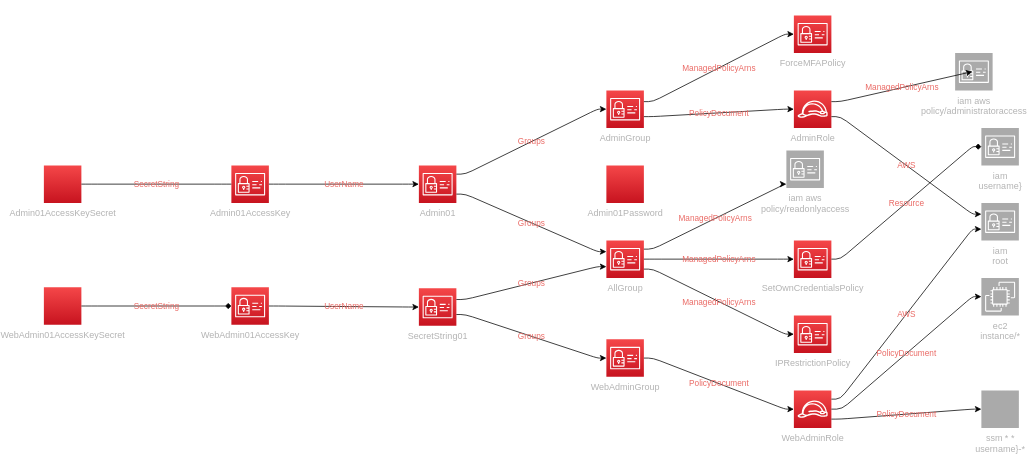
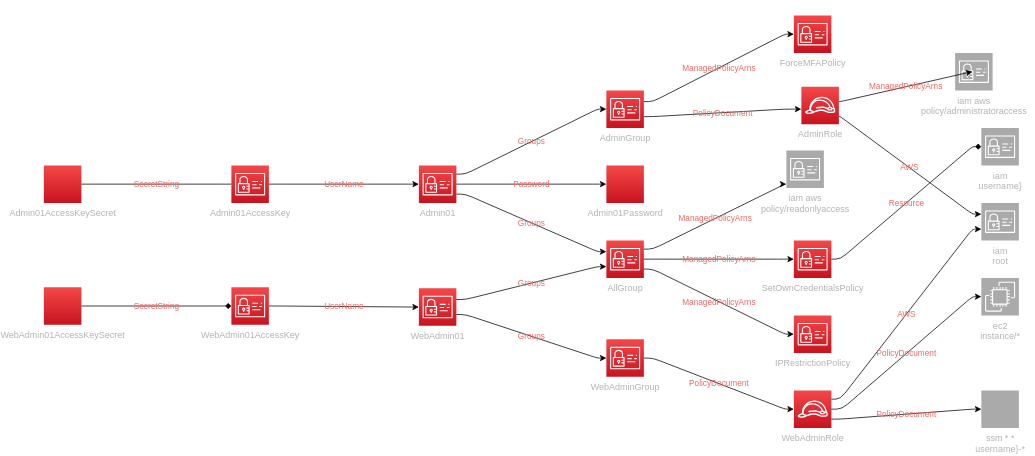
(813, 109) -> (820, 105)
none -> (531, 184)
(438, 337) -> (438, 337)
